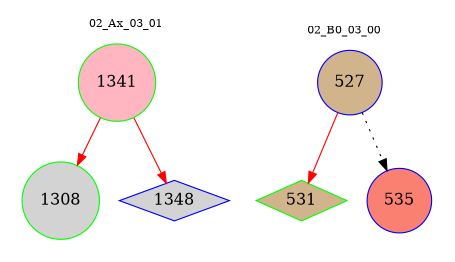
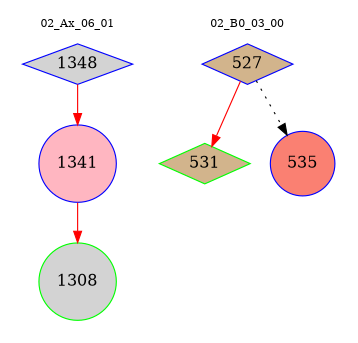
(126, 24) -> (78, 24)
(117, 83) -> (78, 164)
(350, 83) -> (248, 64)
(148, 145) -> (78, 99)
